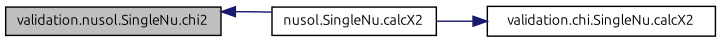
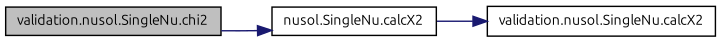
(254, 12) -> (239, 31)
(601, 21) -> (601, 21)
